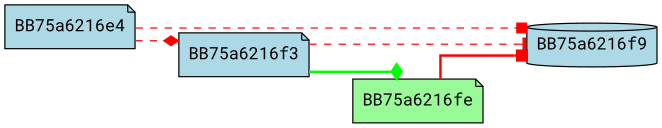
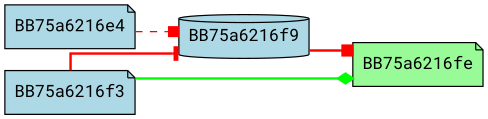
(149, 41) -> none
(415, 44) -> (113, 54)
(466, 56) -> (325, 50)
